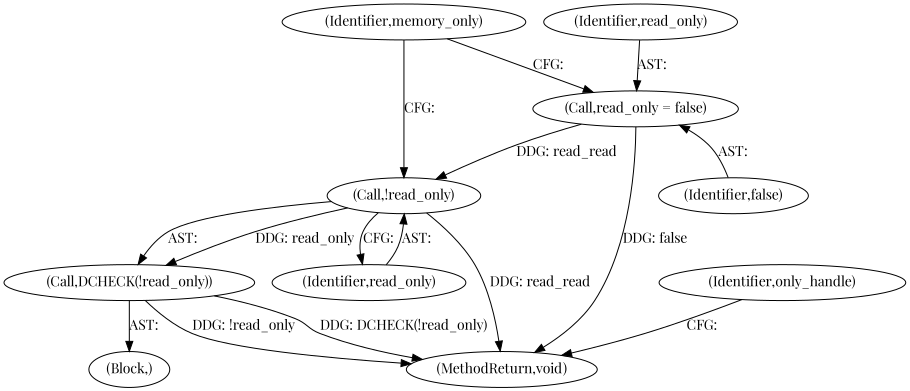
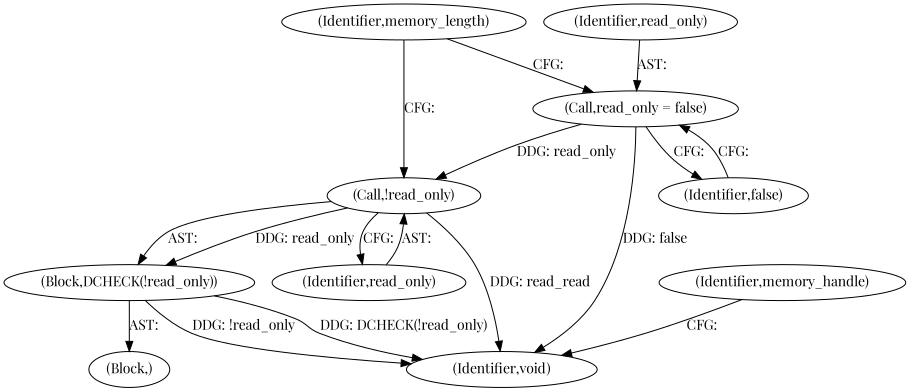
(404, 22) -> (404, 22)
(567, 152) -> (567, 152)
(735, 152) -> (735, 152)
none -> (667, 153)
(129, 283) -> (129, 283)
(782, 283) -> (782, 283)
(502, 369) -> (502, 369)
